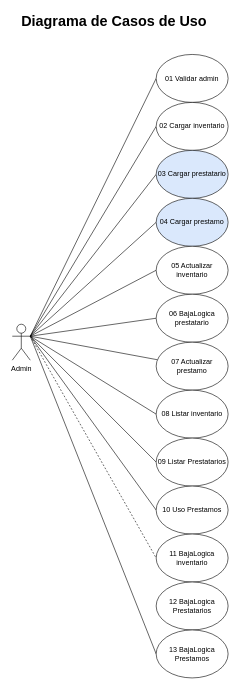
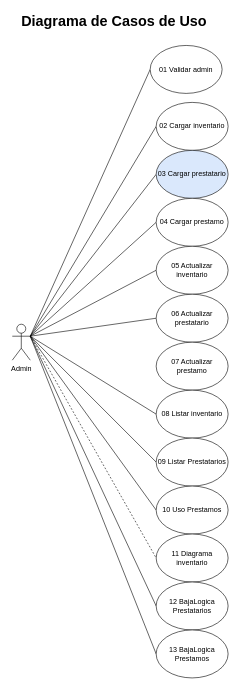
(192, 78) -> (186, 69)
(192, 222) -> (192, 222)
(192, 318) -> (192, 318)
(96, 349) -> (98, 482)
(192, 558) -> (192, 558)
